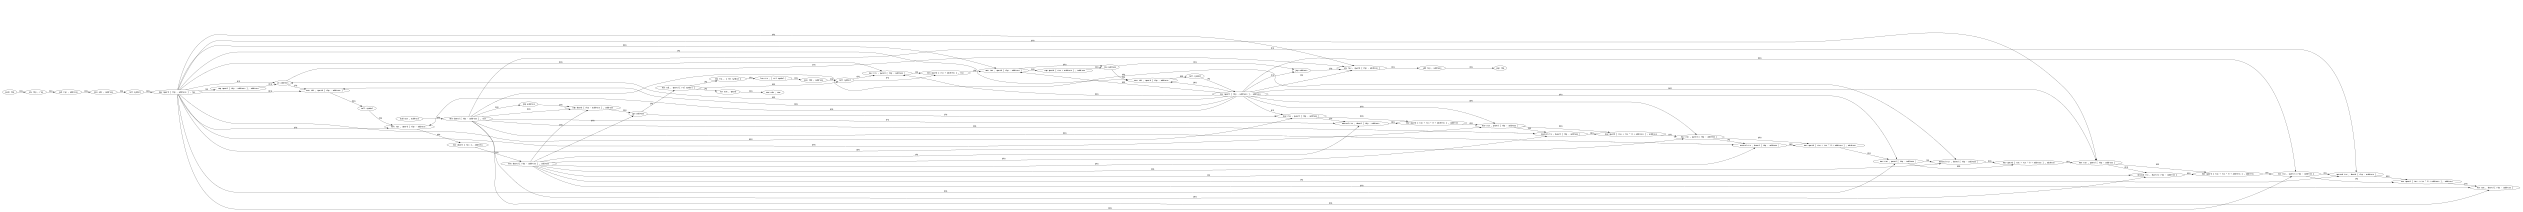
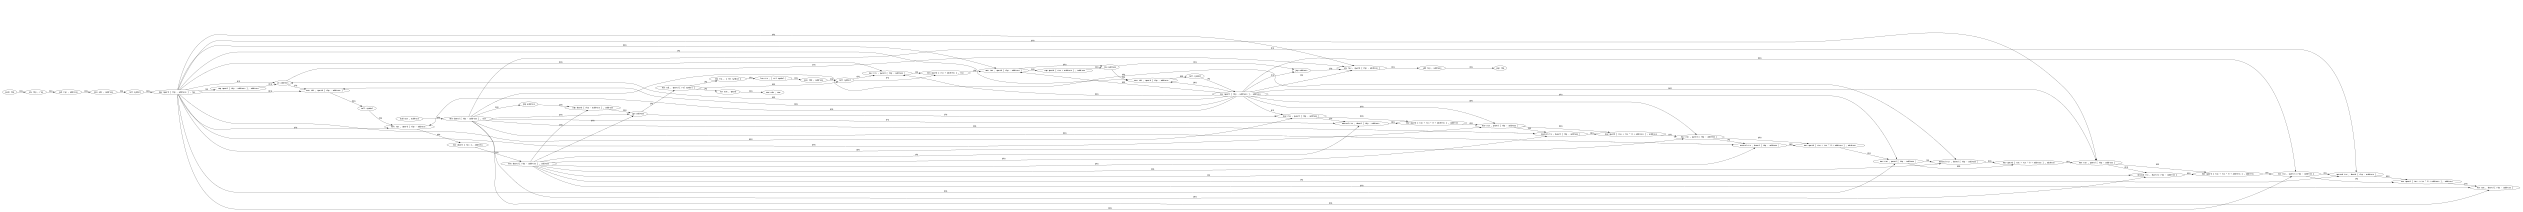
(526, 113) -> (560, 116)
